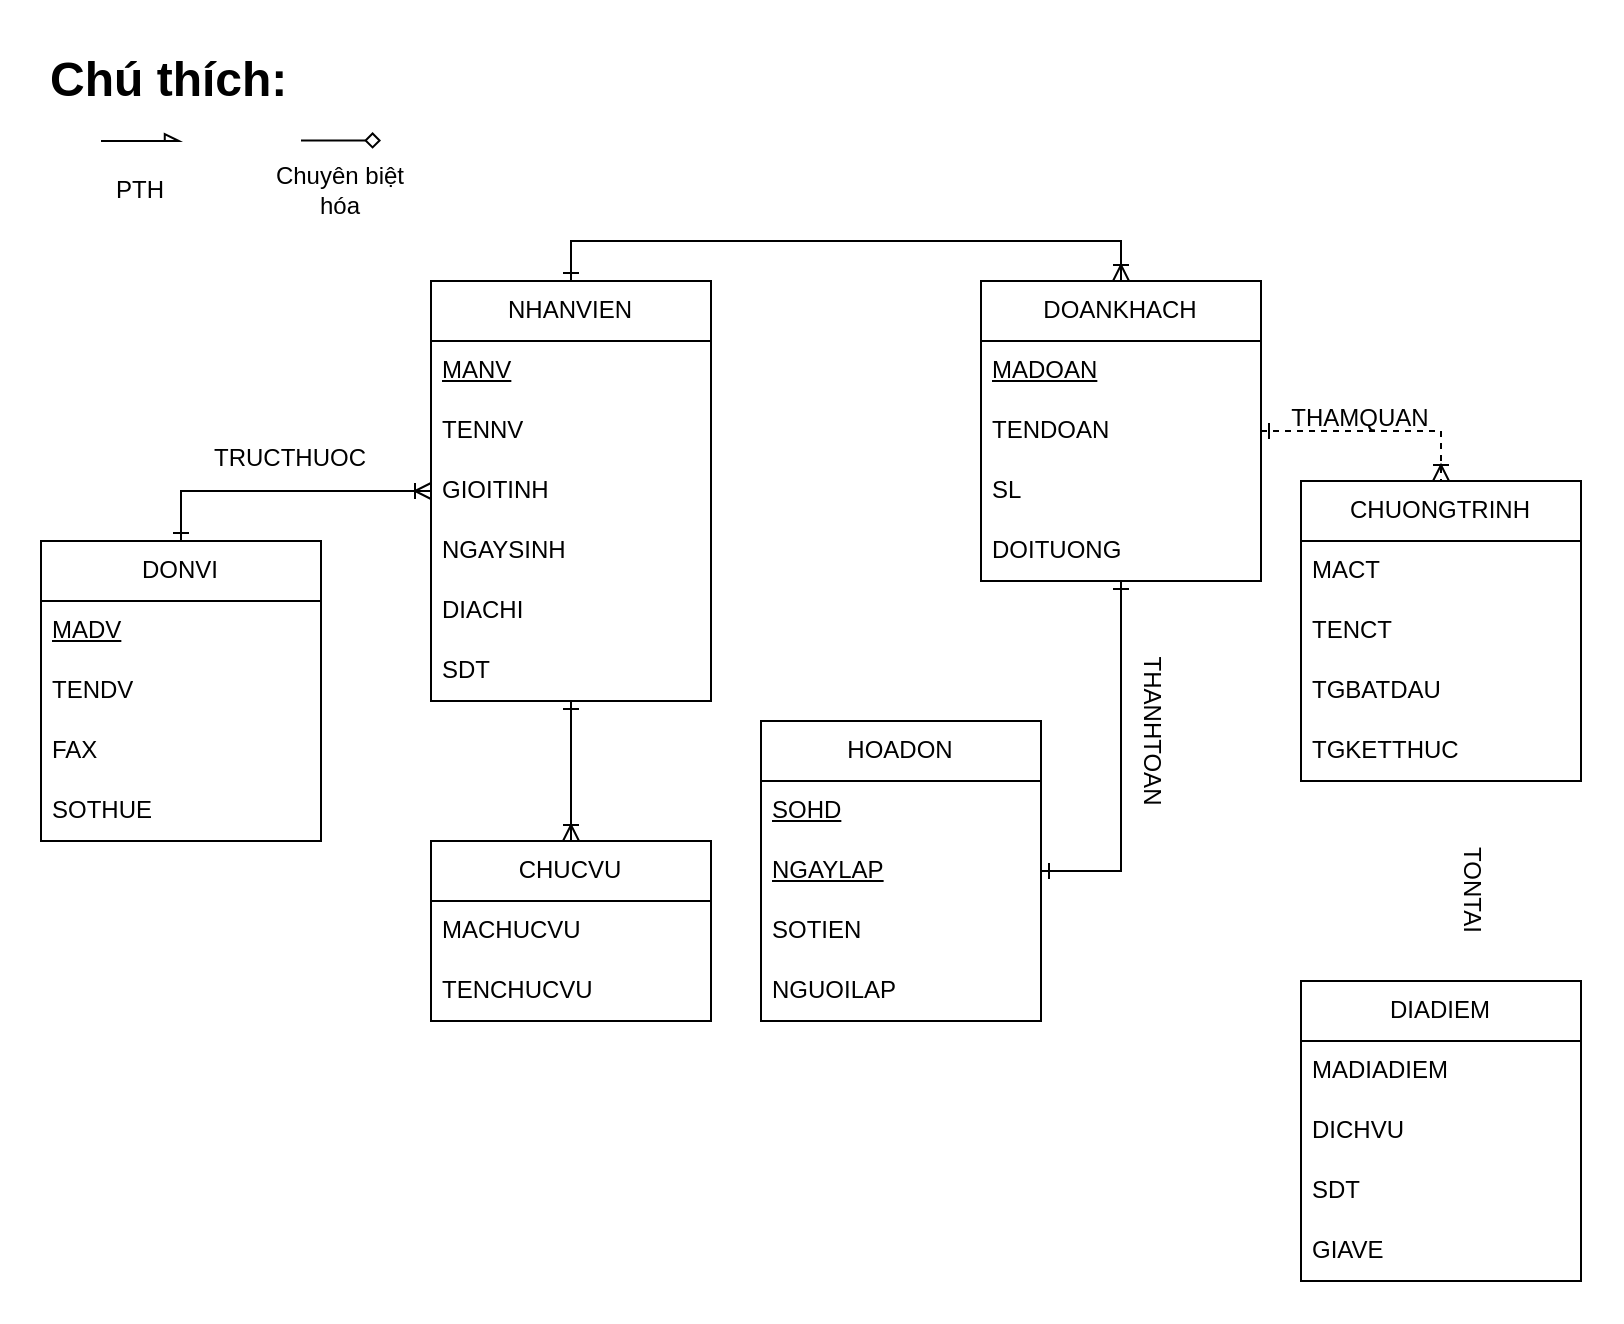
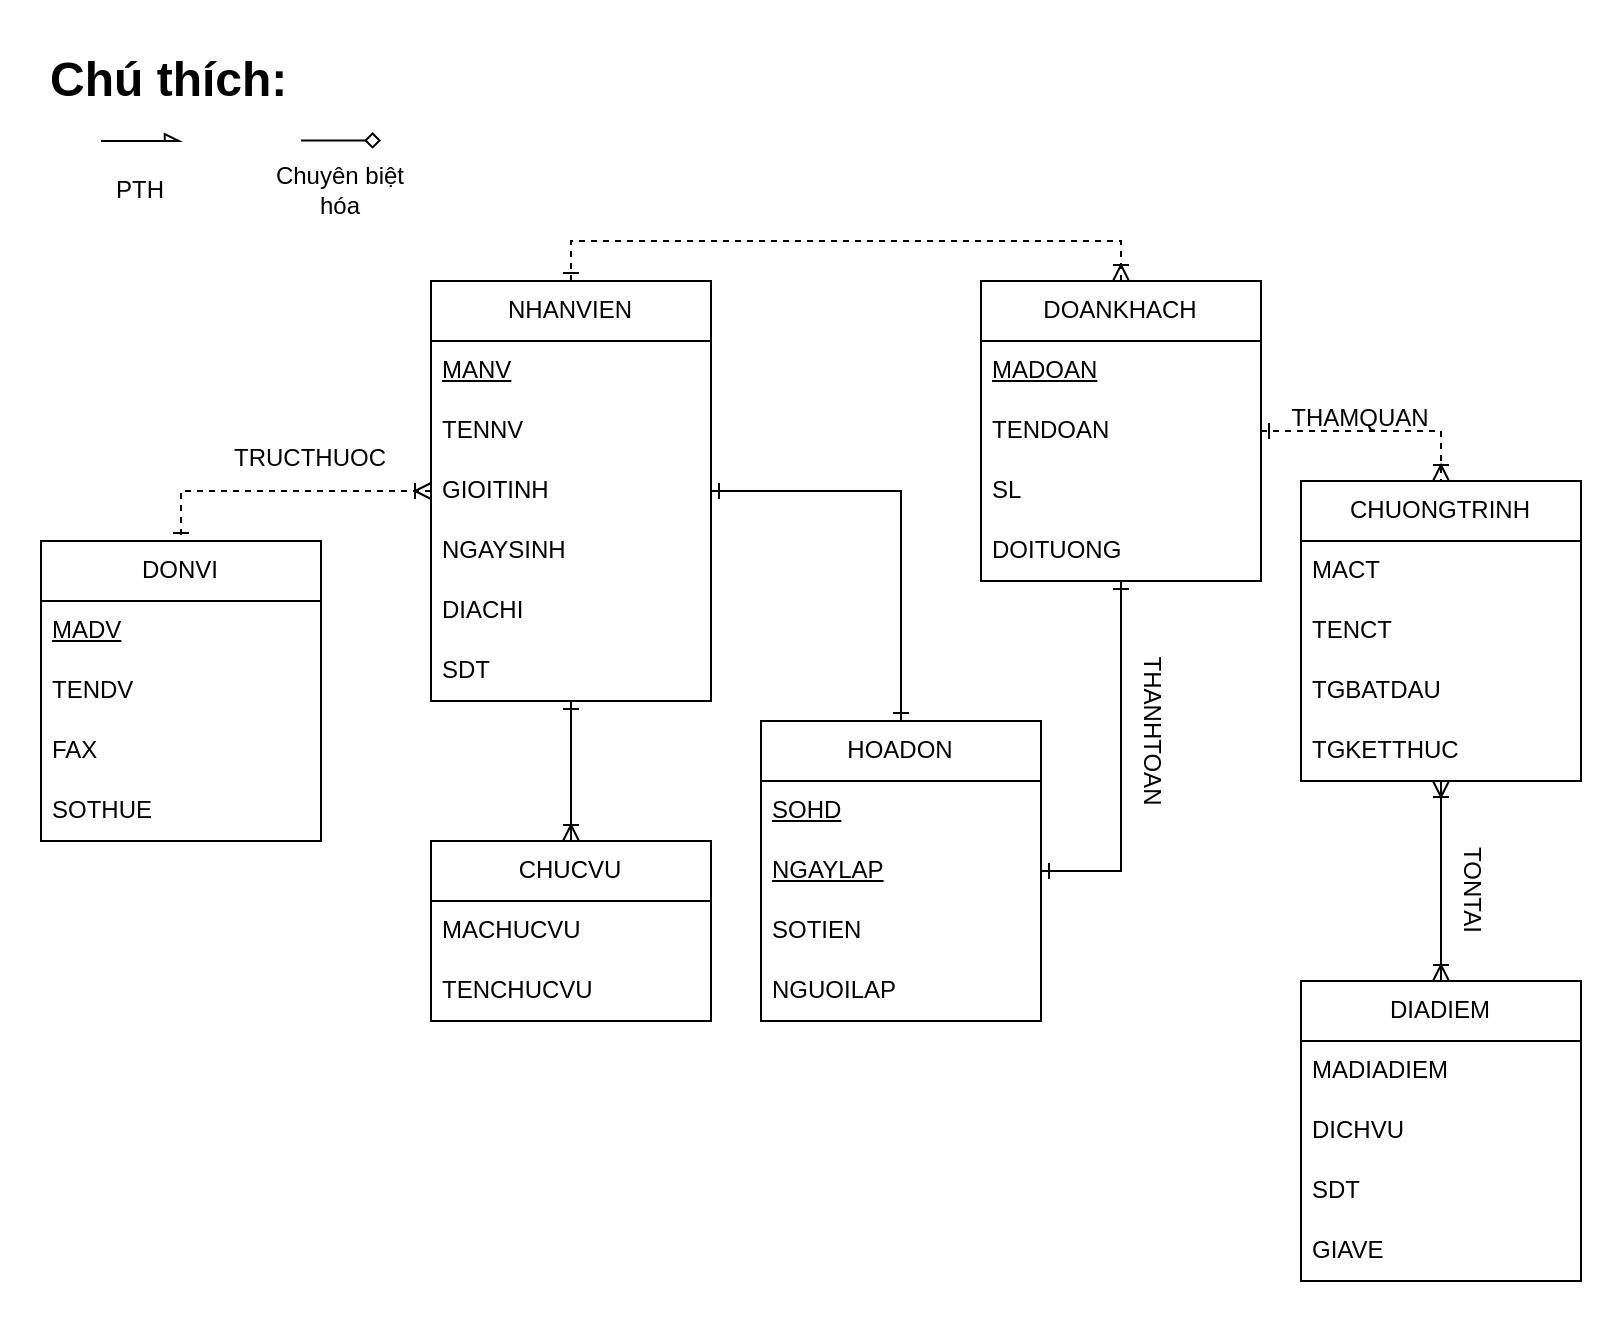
(847, 241) -> (847, 241)
(291, 459) -> (311, 459)
(279, 491) -> (279, 491)
none -> (901, 513)
none -> (1441, 883)
